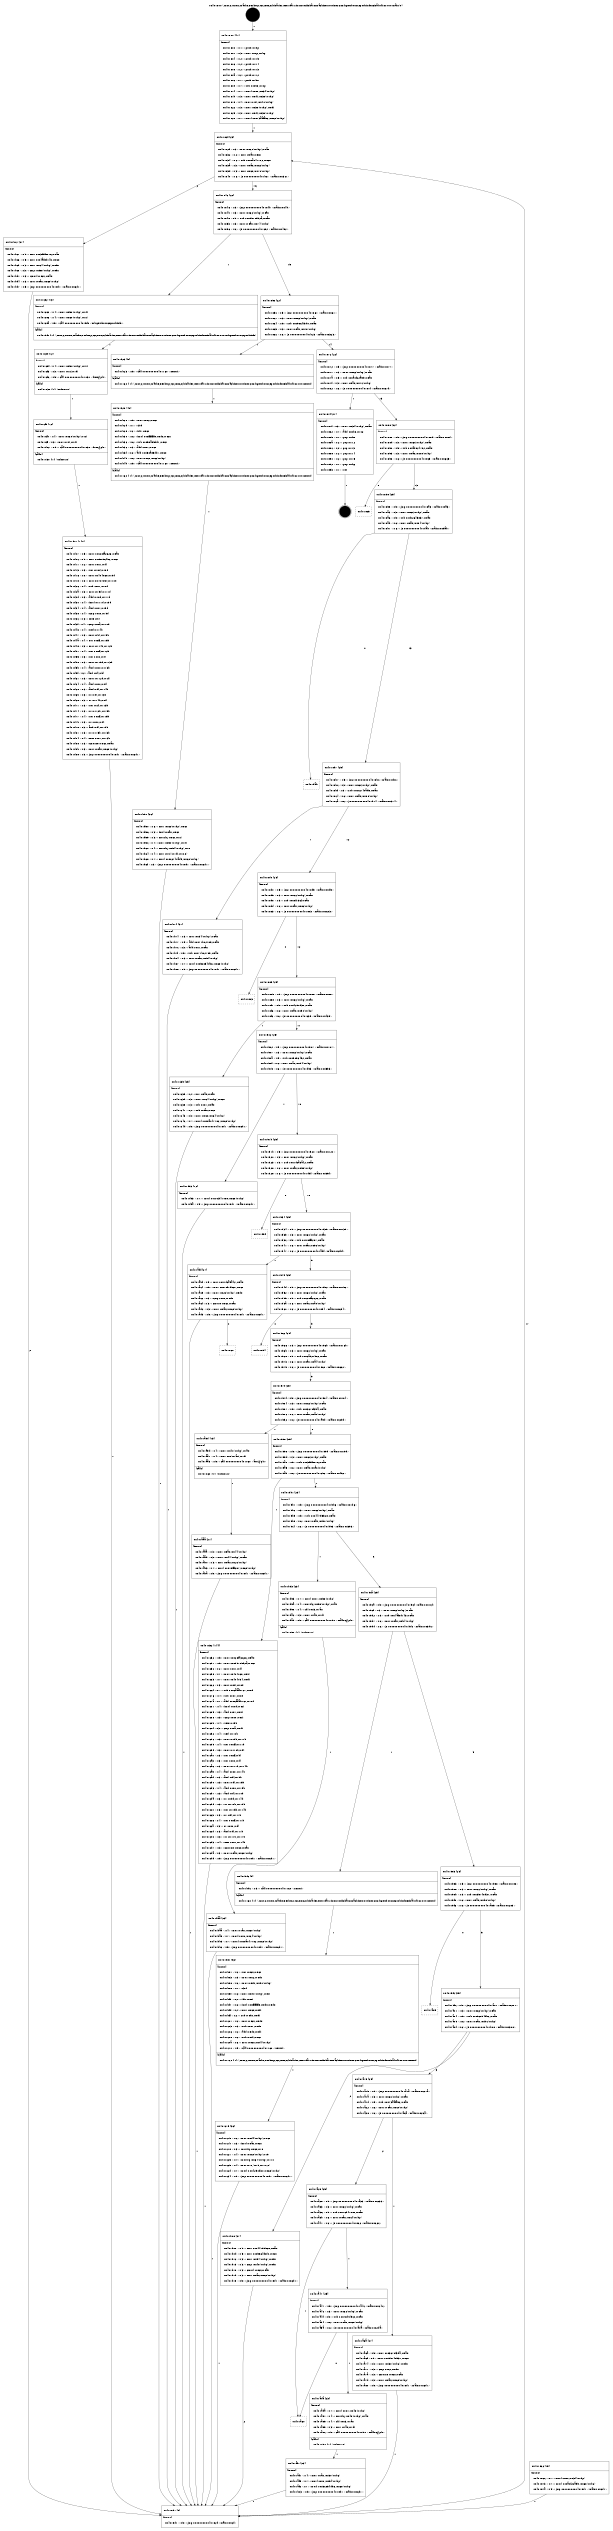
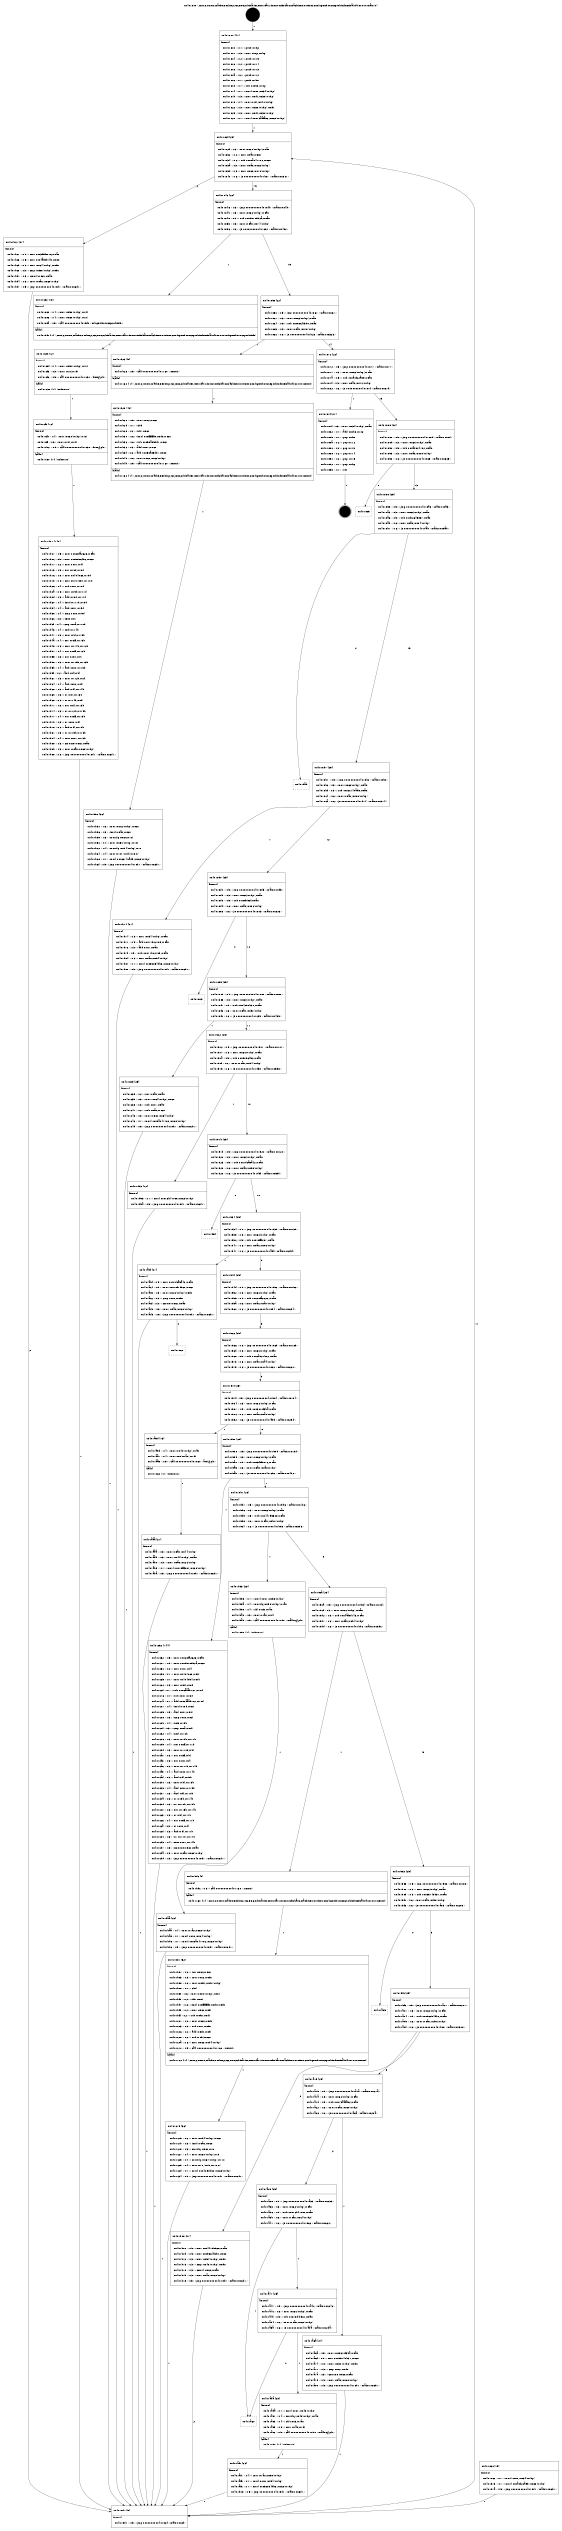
(259, 1350) -> none
